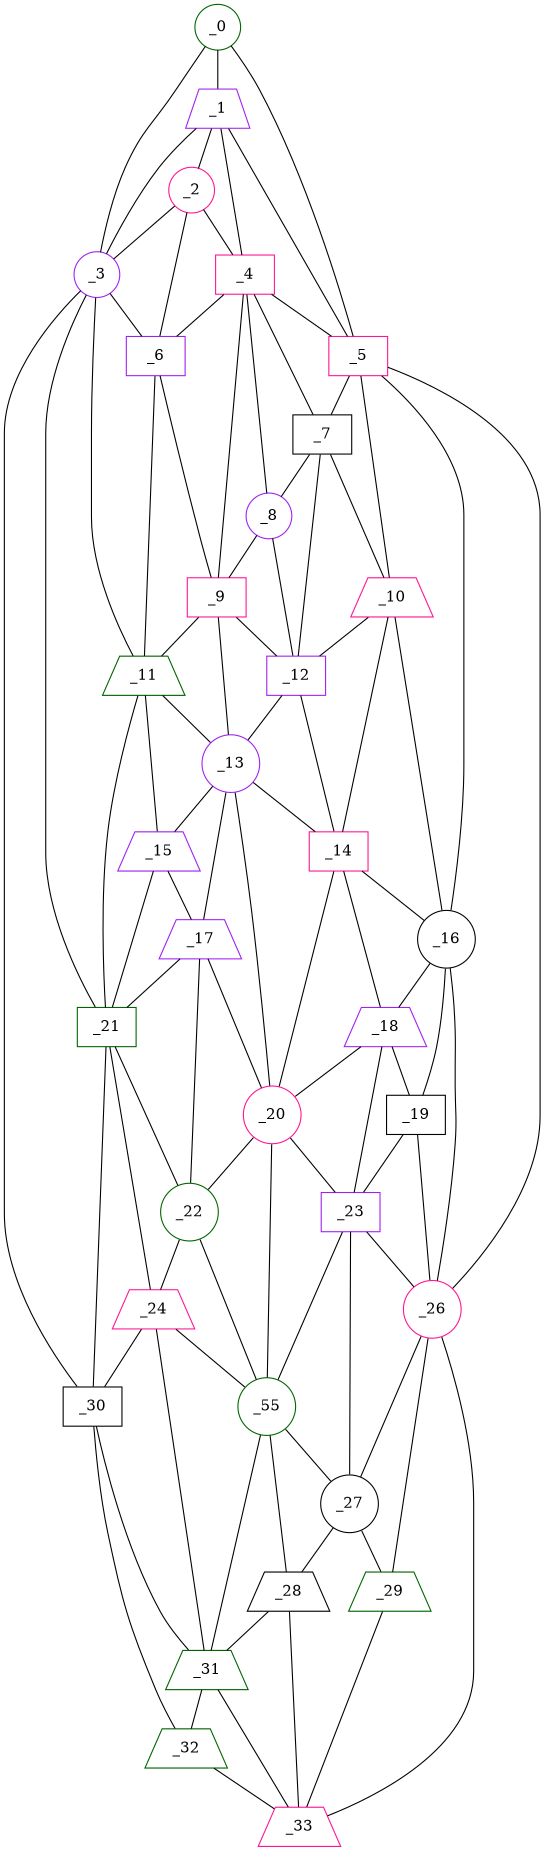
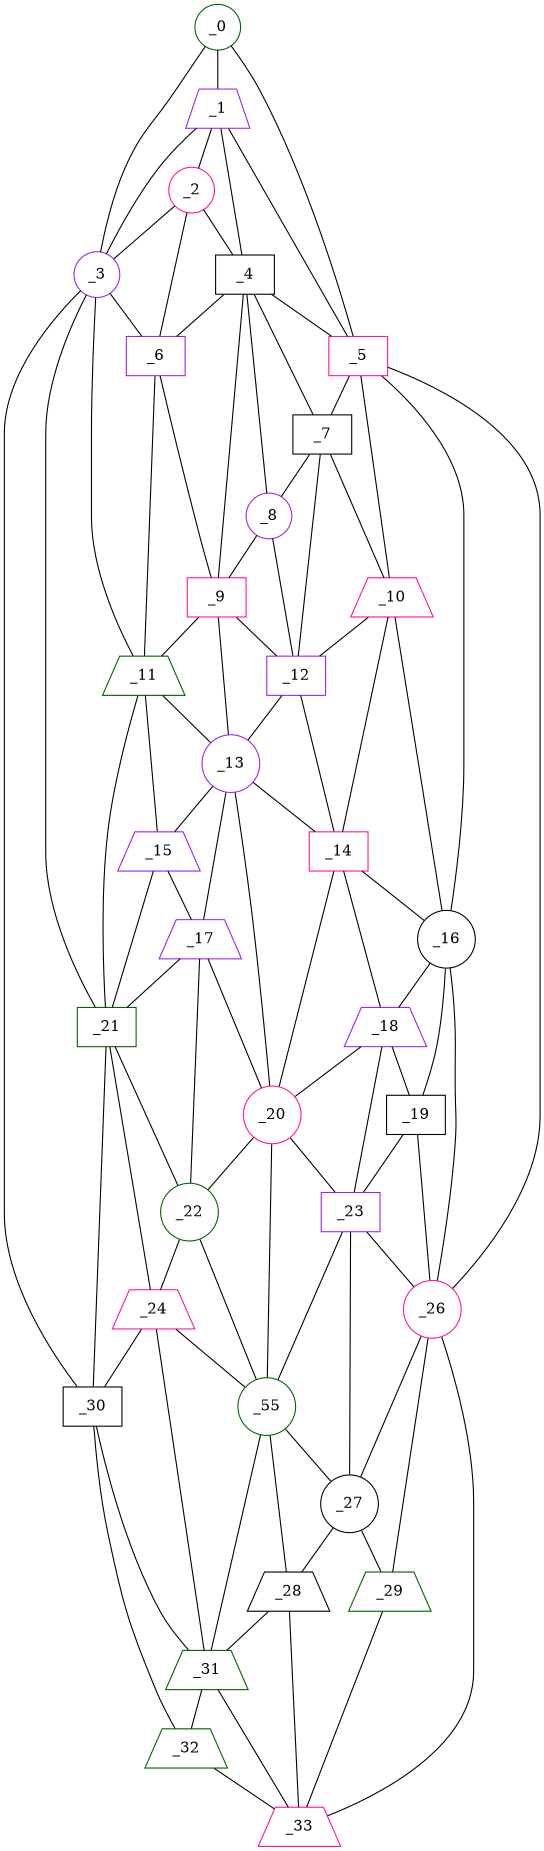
(245, 275) -> (245, 275)
